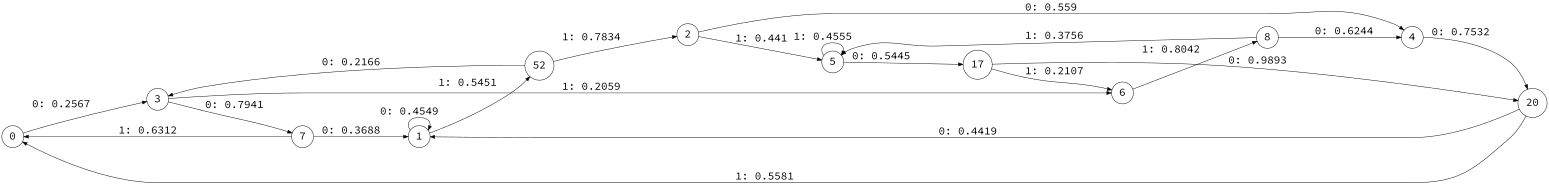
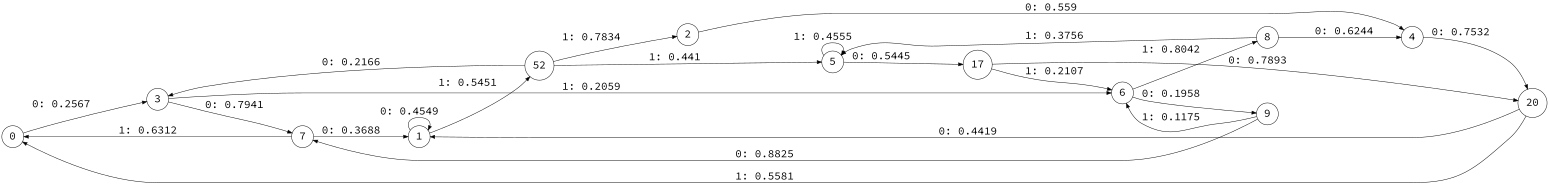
(758, 48) -> (685, 64)
(1267, 61) -> (1267, 61)
none -> (1267, 114)
